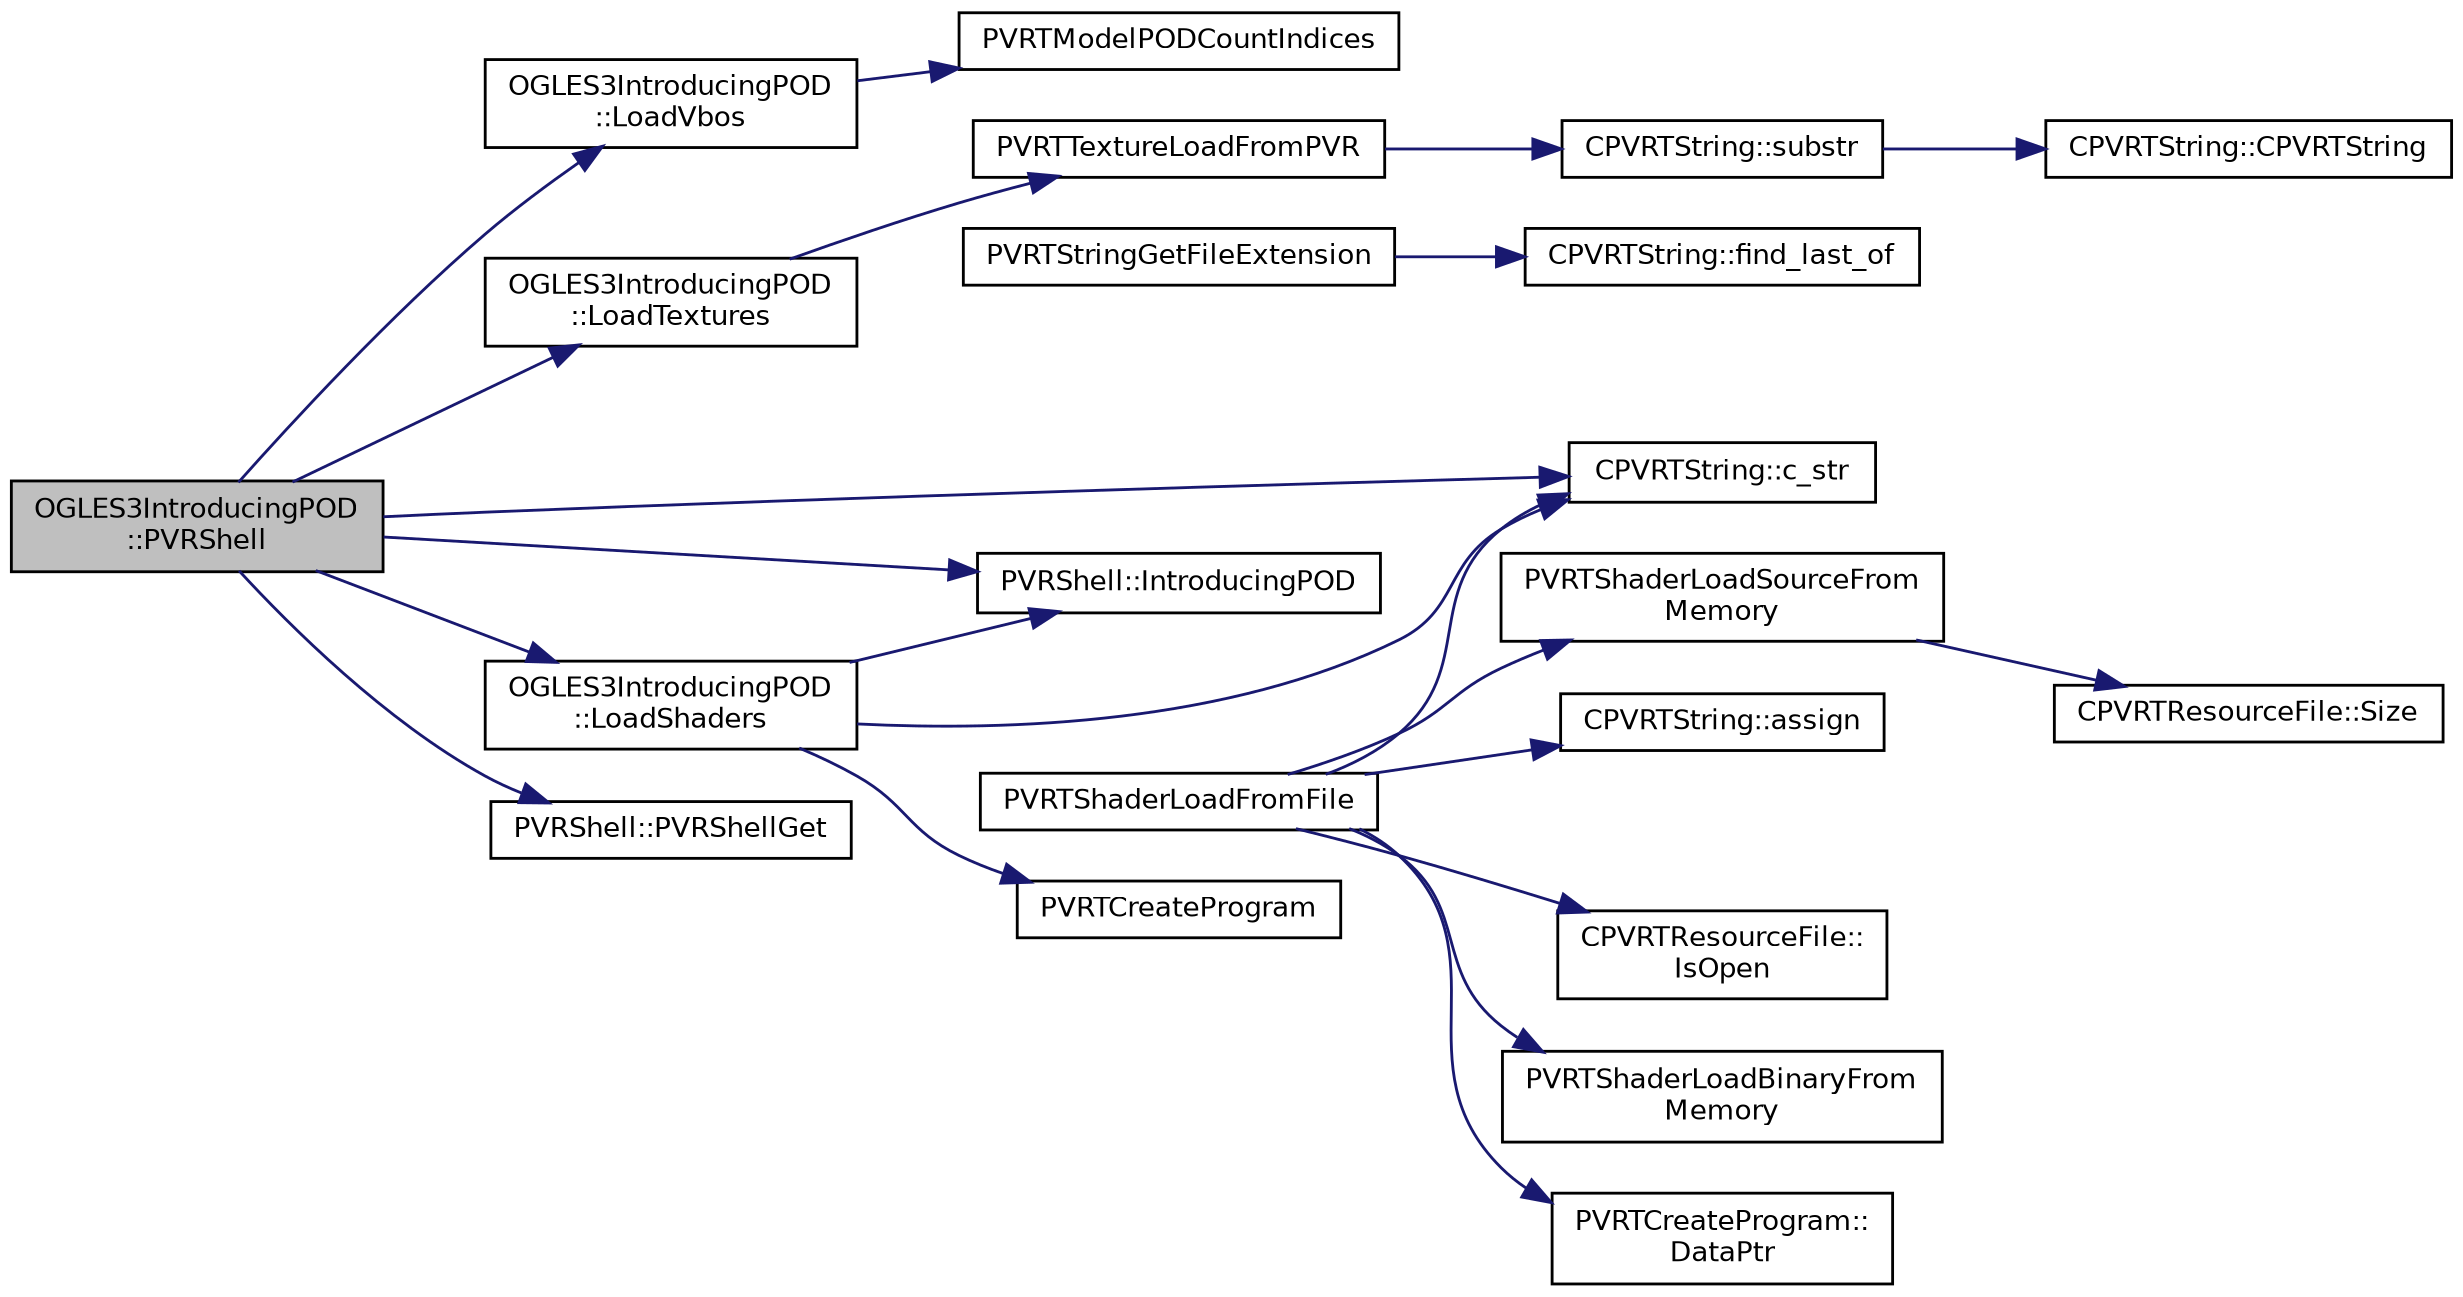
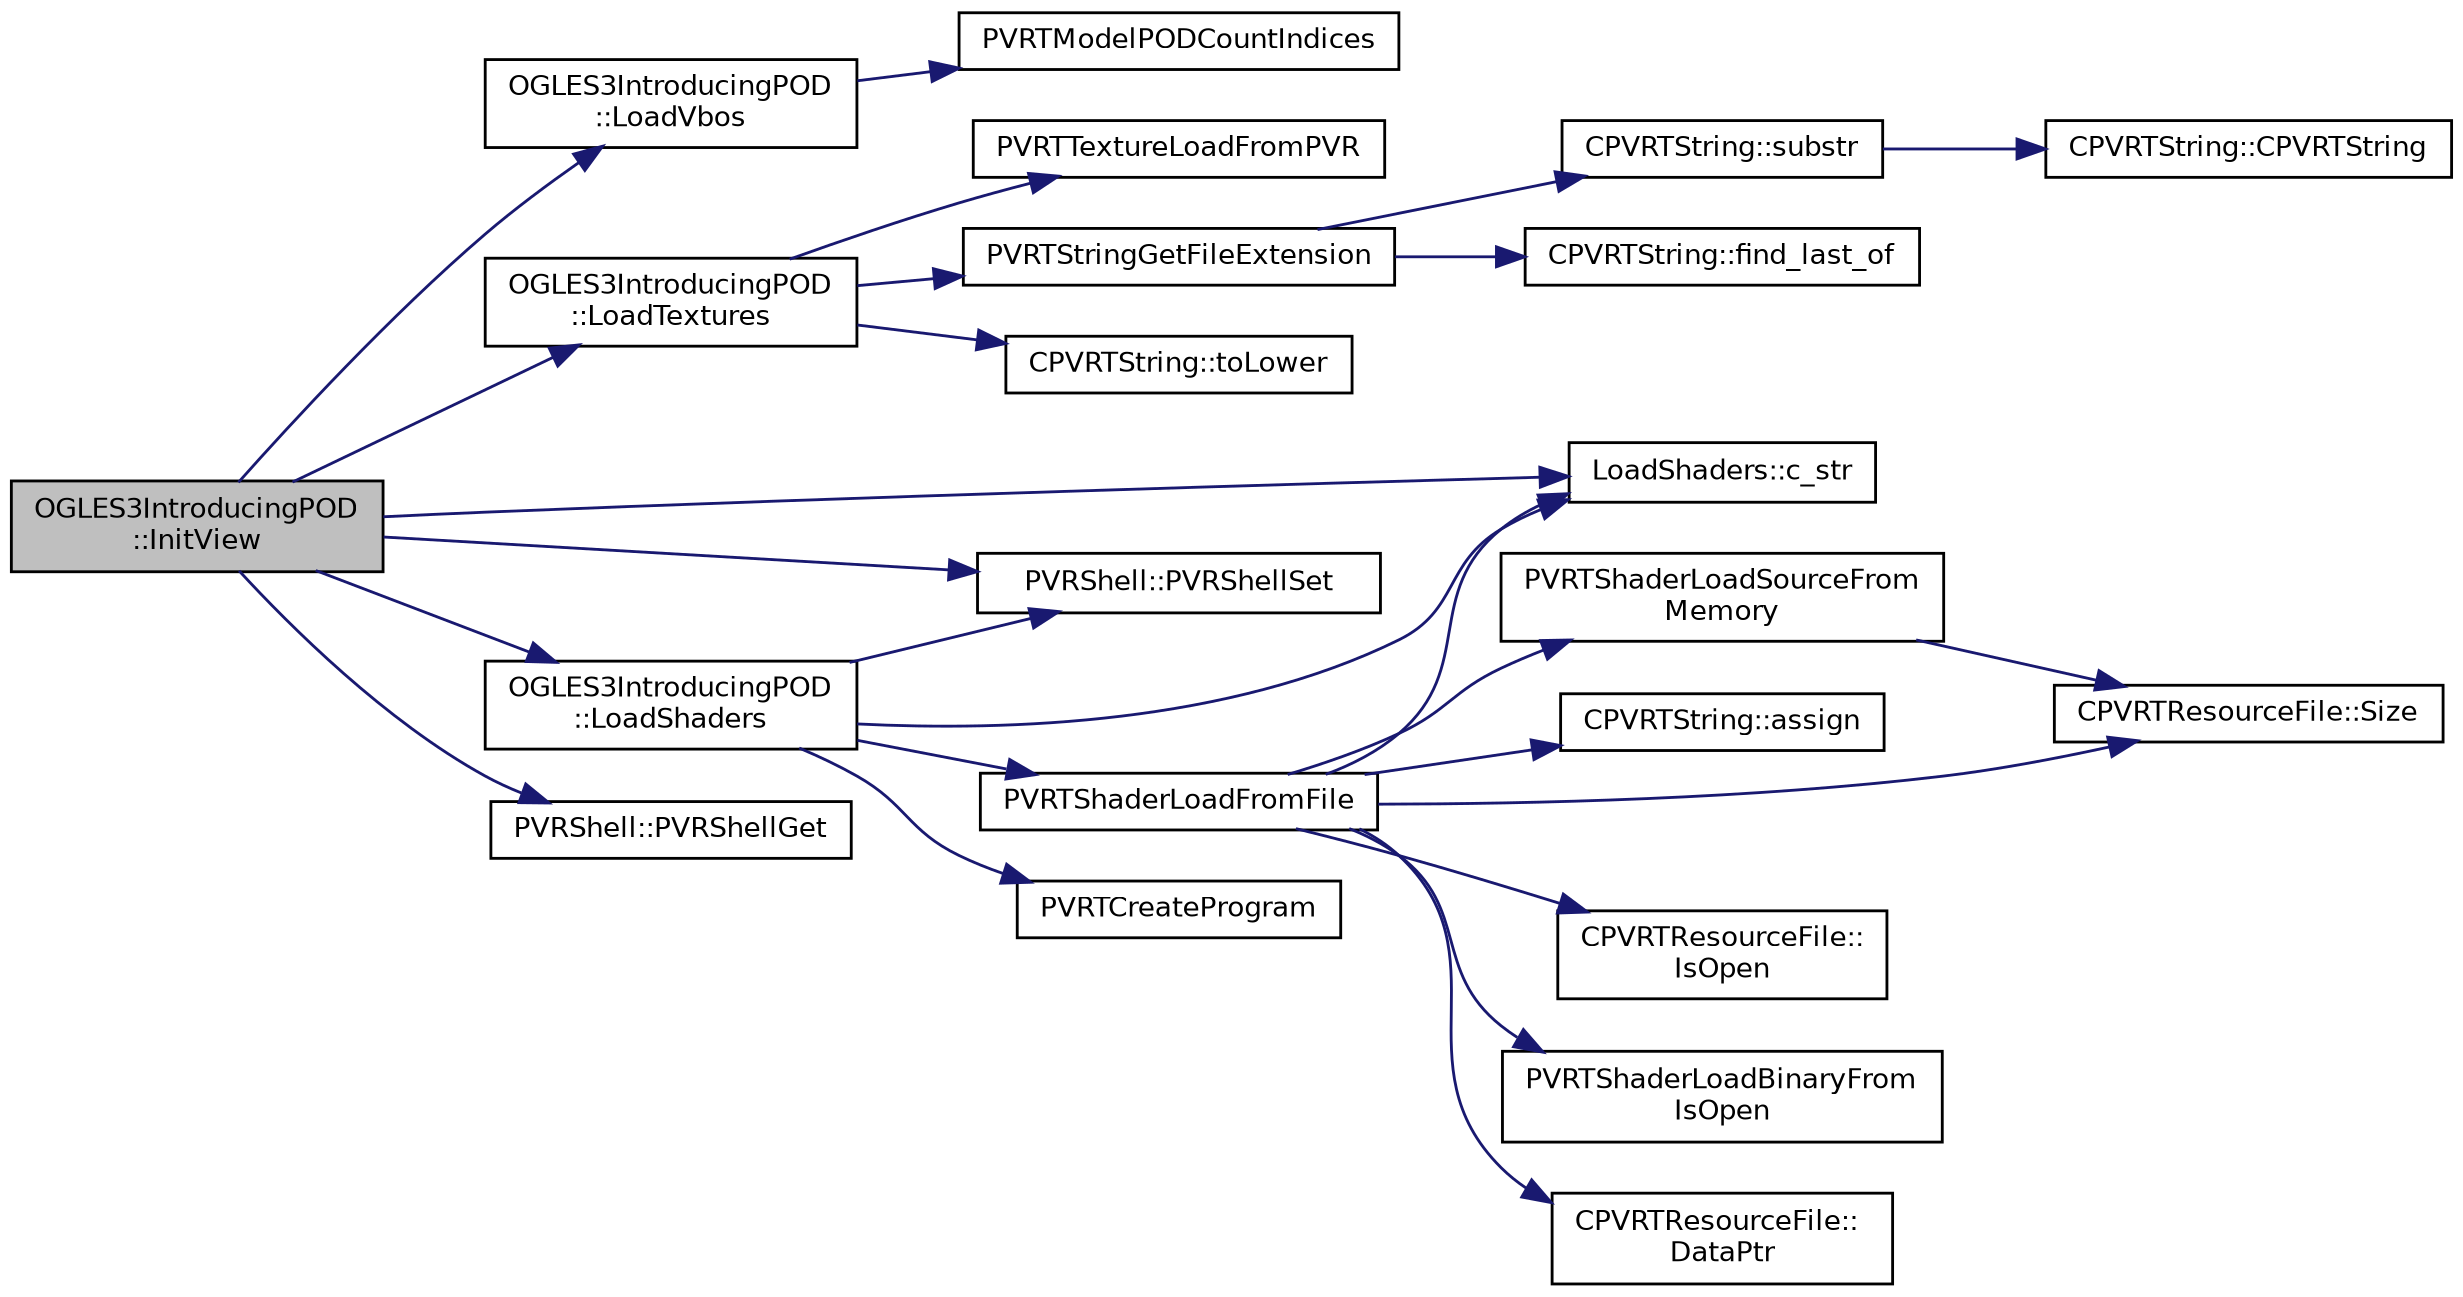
(1459, 149) -> (1437, 206)
none -> (896, 282)
none -> (1179, 365)
(1722, 472) -> (1722, 472)
(197, 526) -> (197, 526)
(1179, 583) -> (1179, 583)
none -> (932, 755)
none -> (1746, 793)
(1722, 1097) -> (1722, 1097)
(1722, 1239) -> (1722, 1239)
